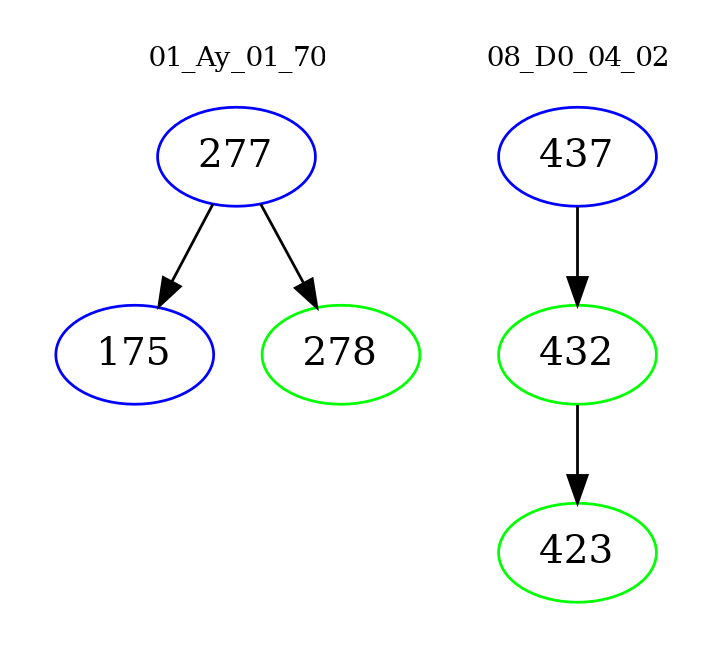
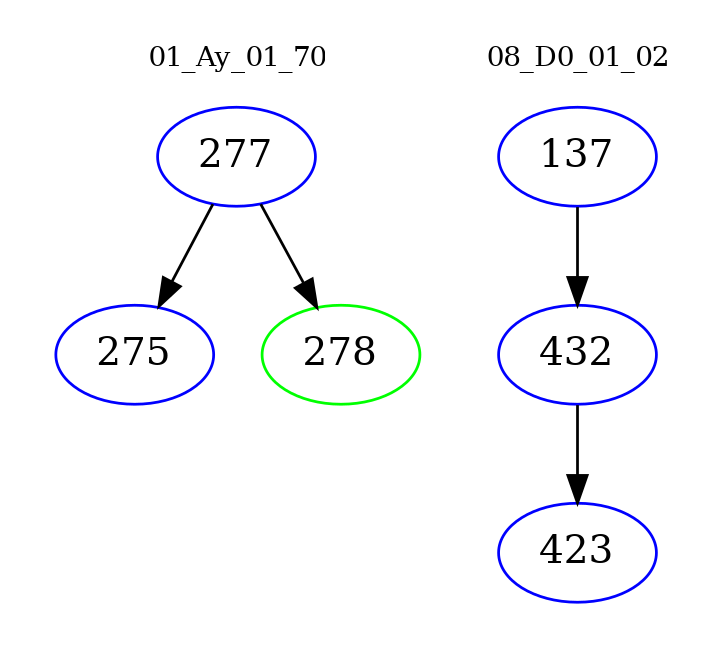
(579, 59) -> (579, 59)
(578, 157) -> (578, 157)
(135, 355) -> (135, 355)
(578, 355) -> (578, 355)
(578, 553) -> (578, 553)
